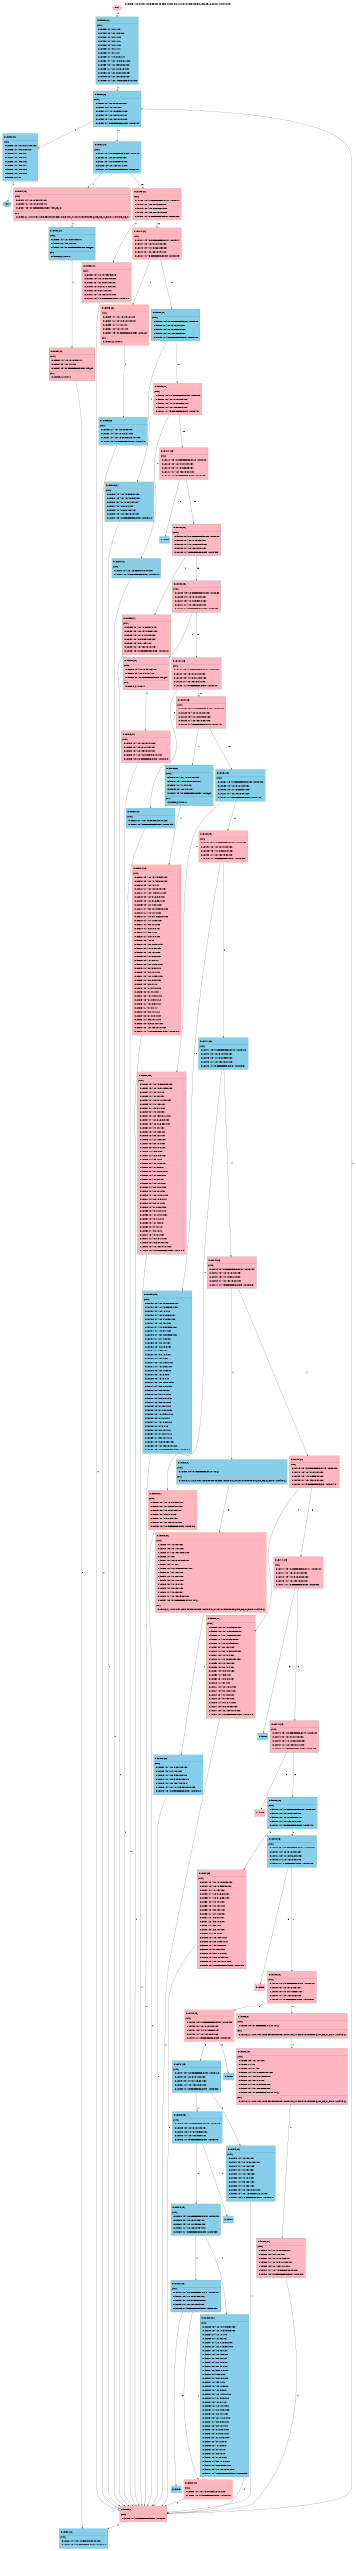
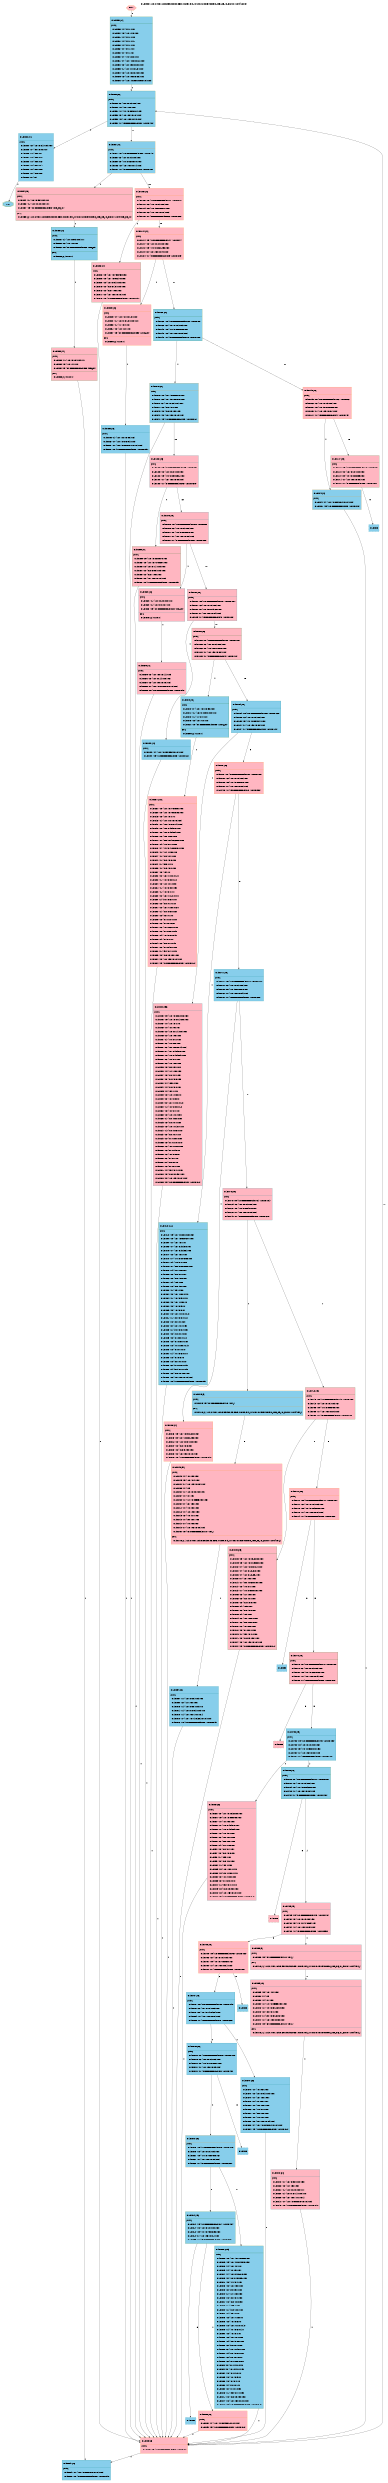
(7, 204) -> (8, 204)
(190, 501) -> (174, 439)
